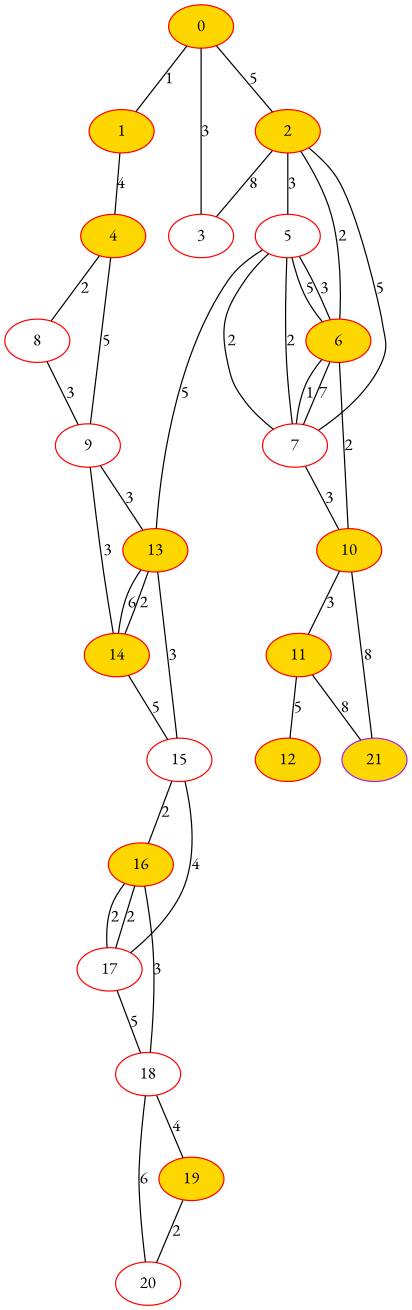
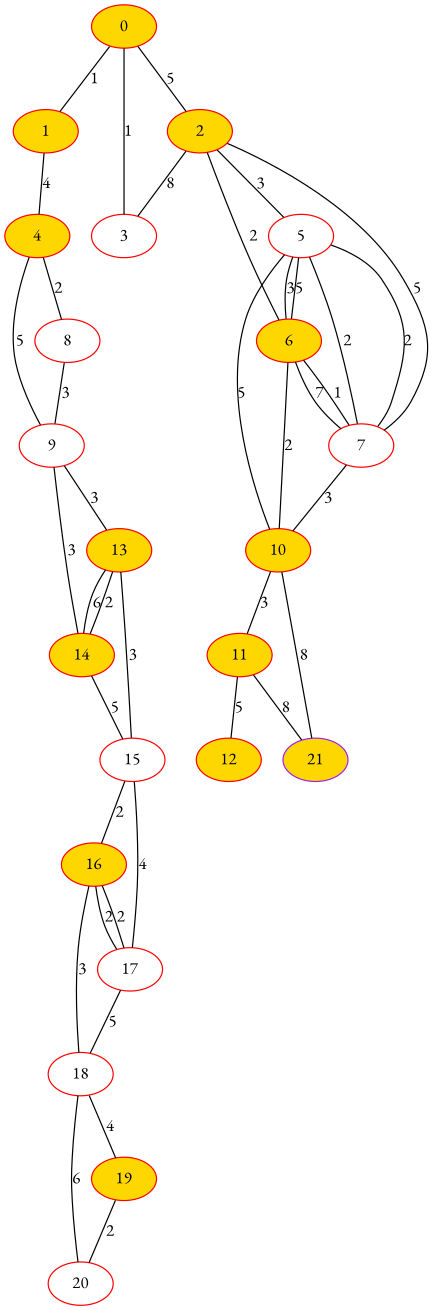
(205, 131) -> (128, 131)
(183, 378) -> (238, 388)
